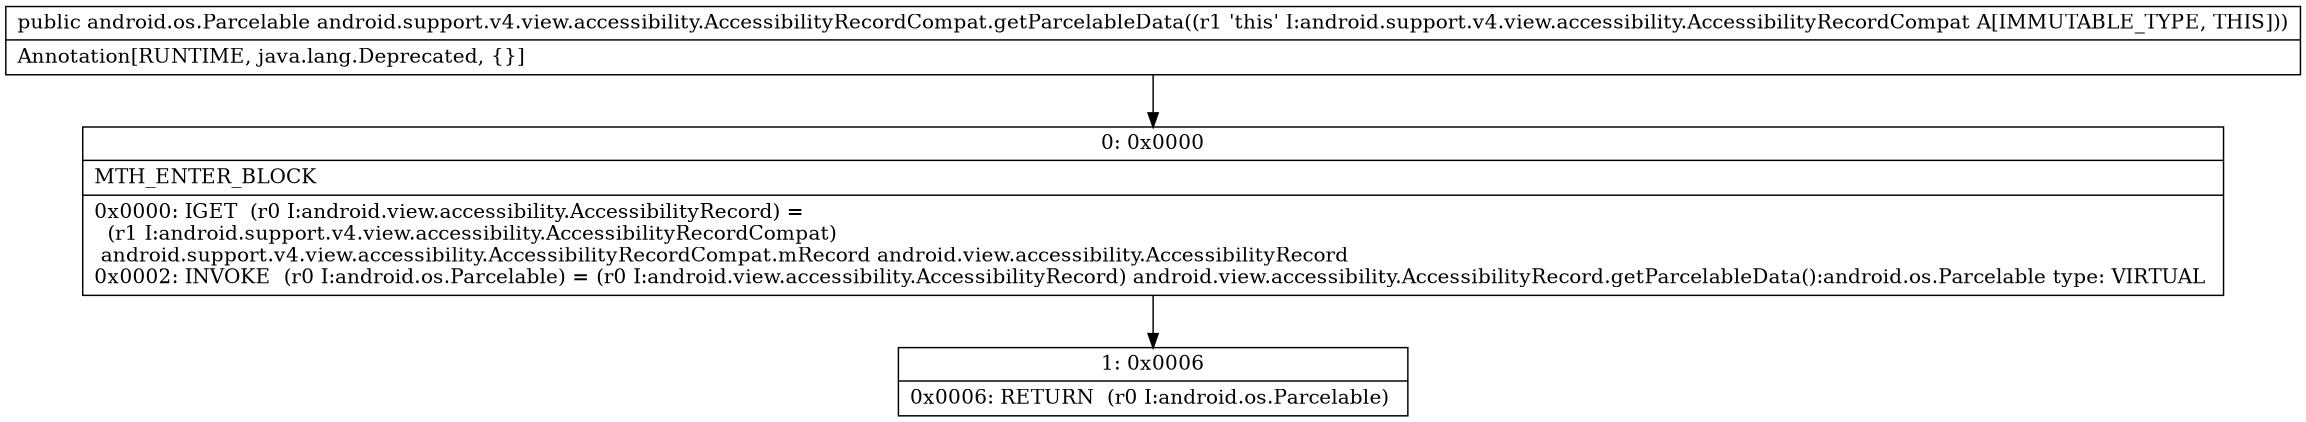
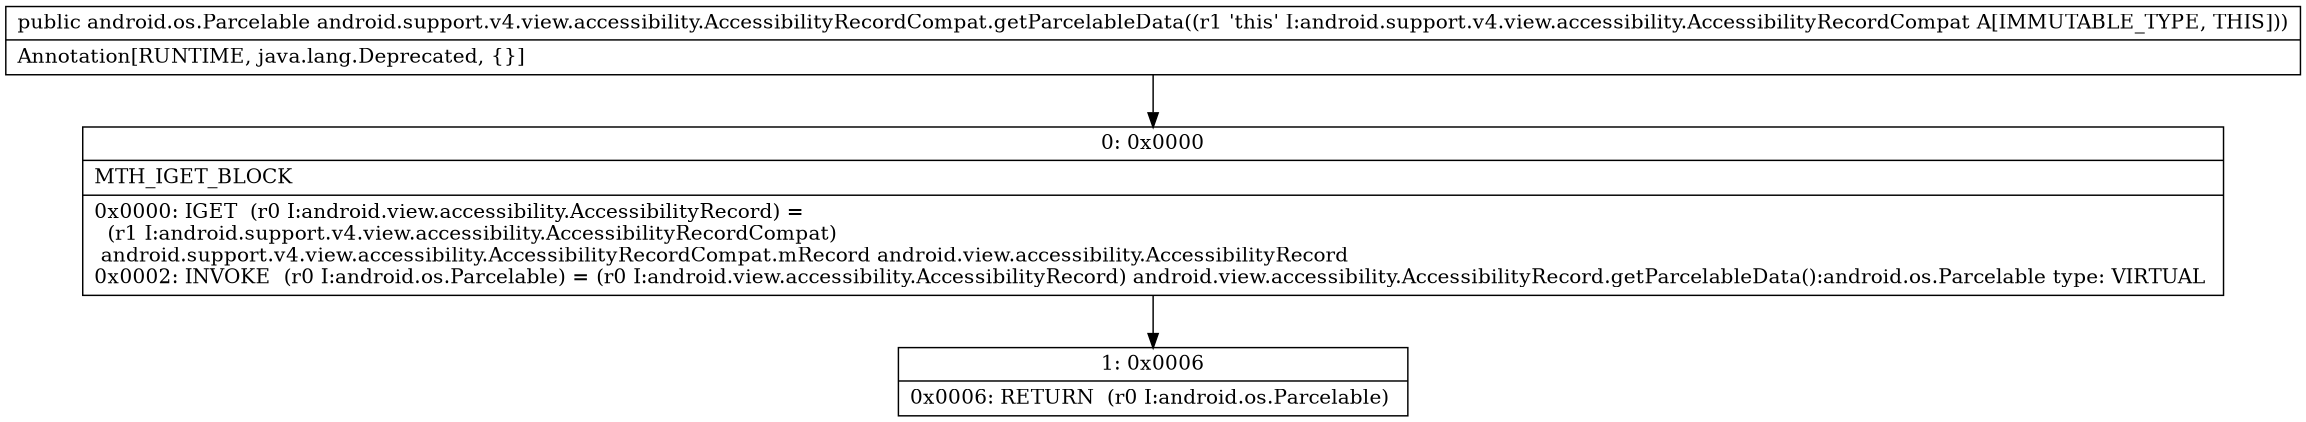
(206, 177) -> (194, 177)
